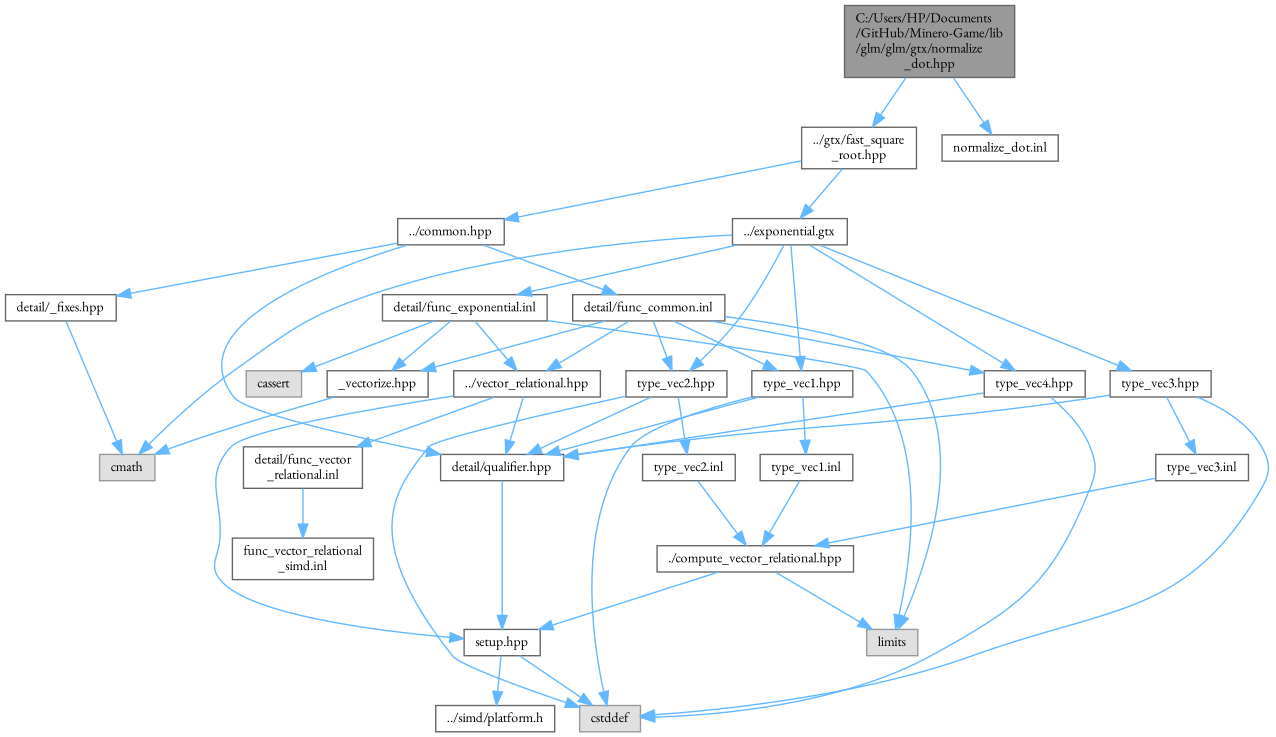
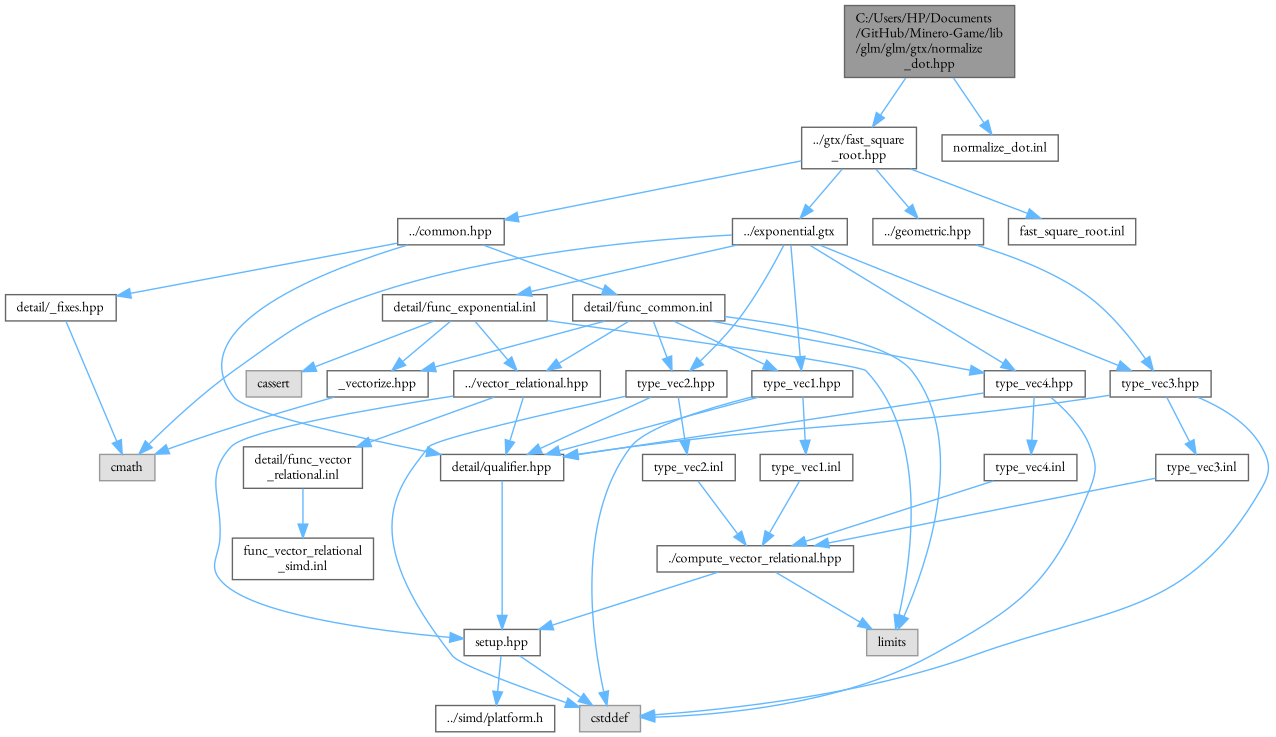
none -> (928, 232)
none -> (1072, 232)
none -> (1031, 468)
